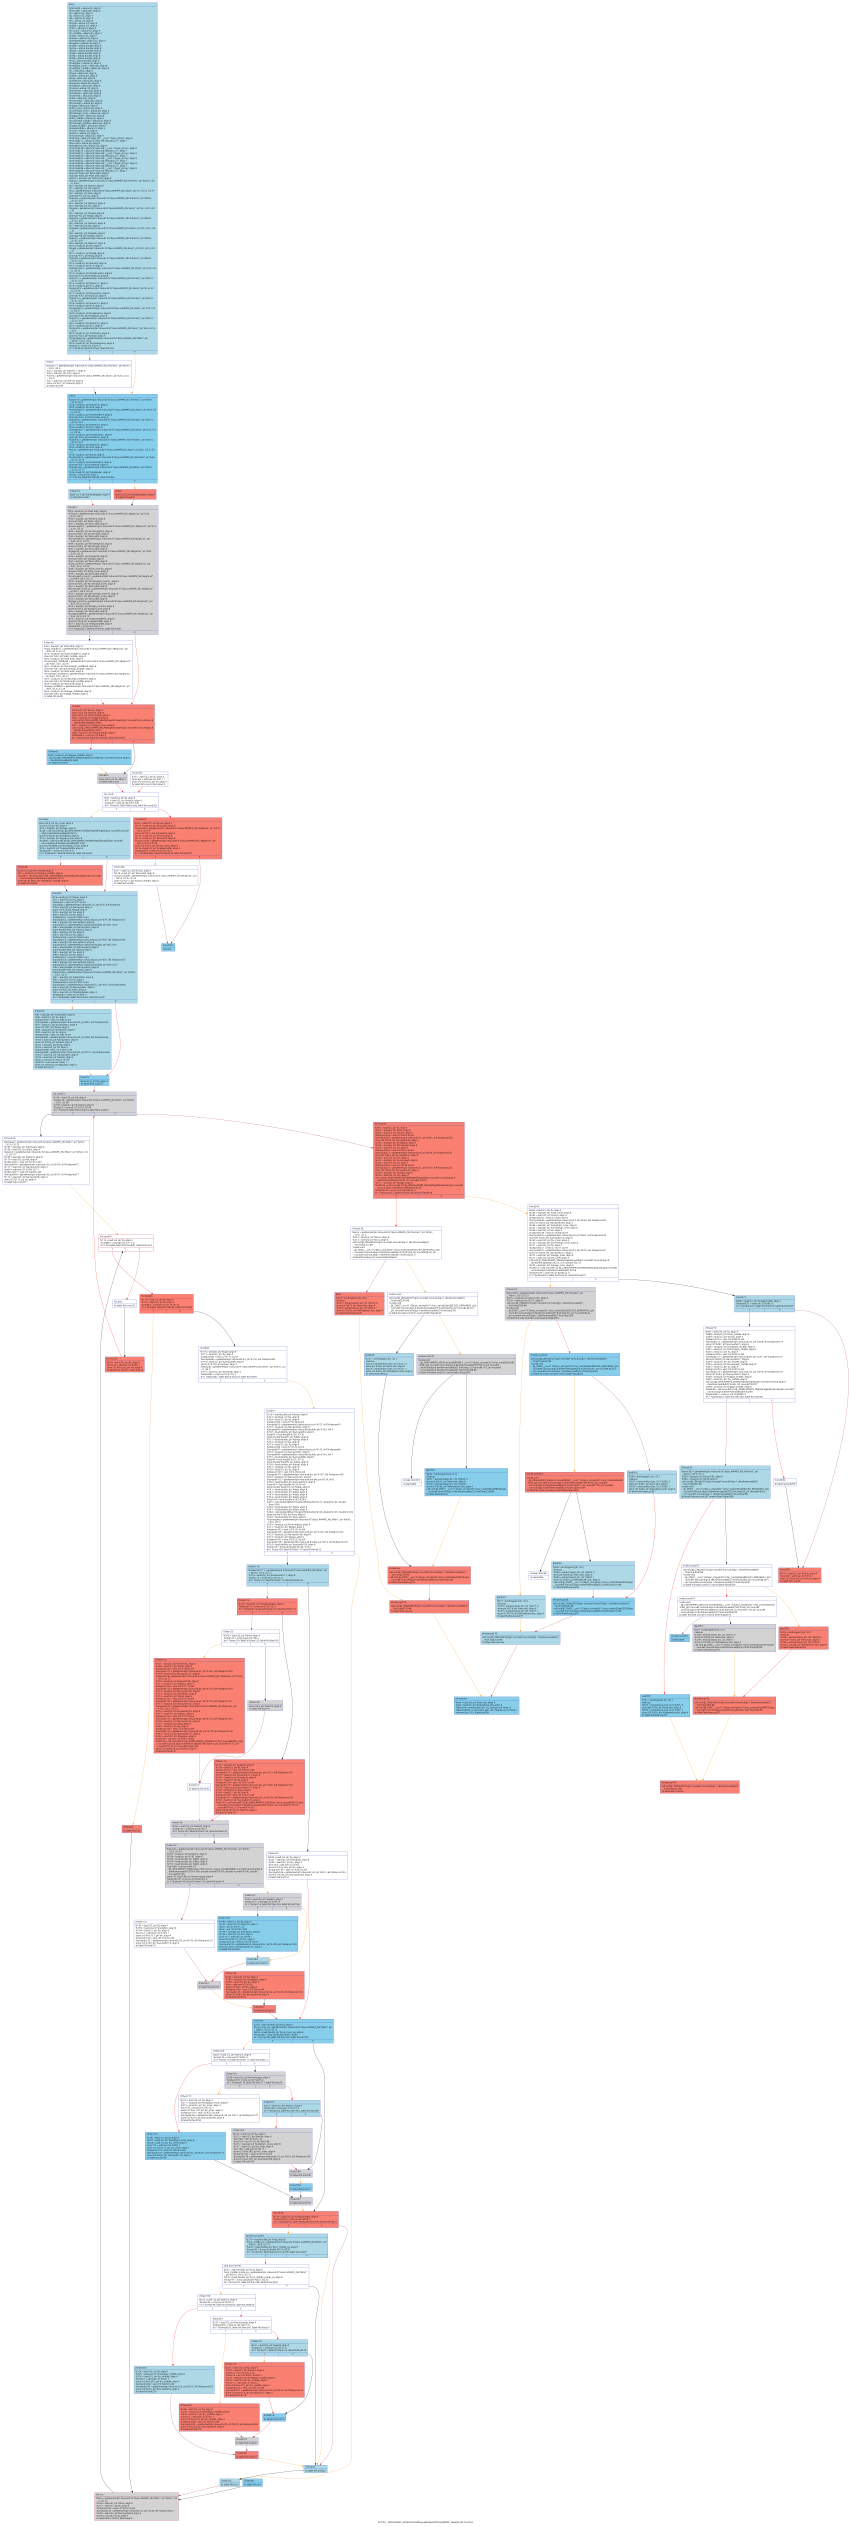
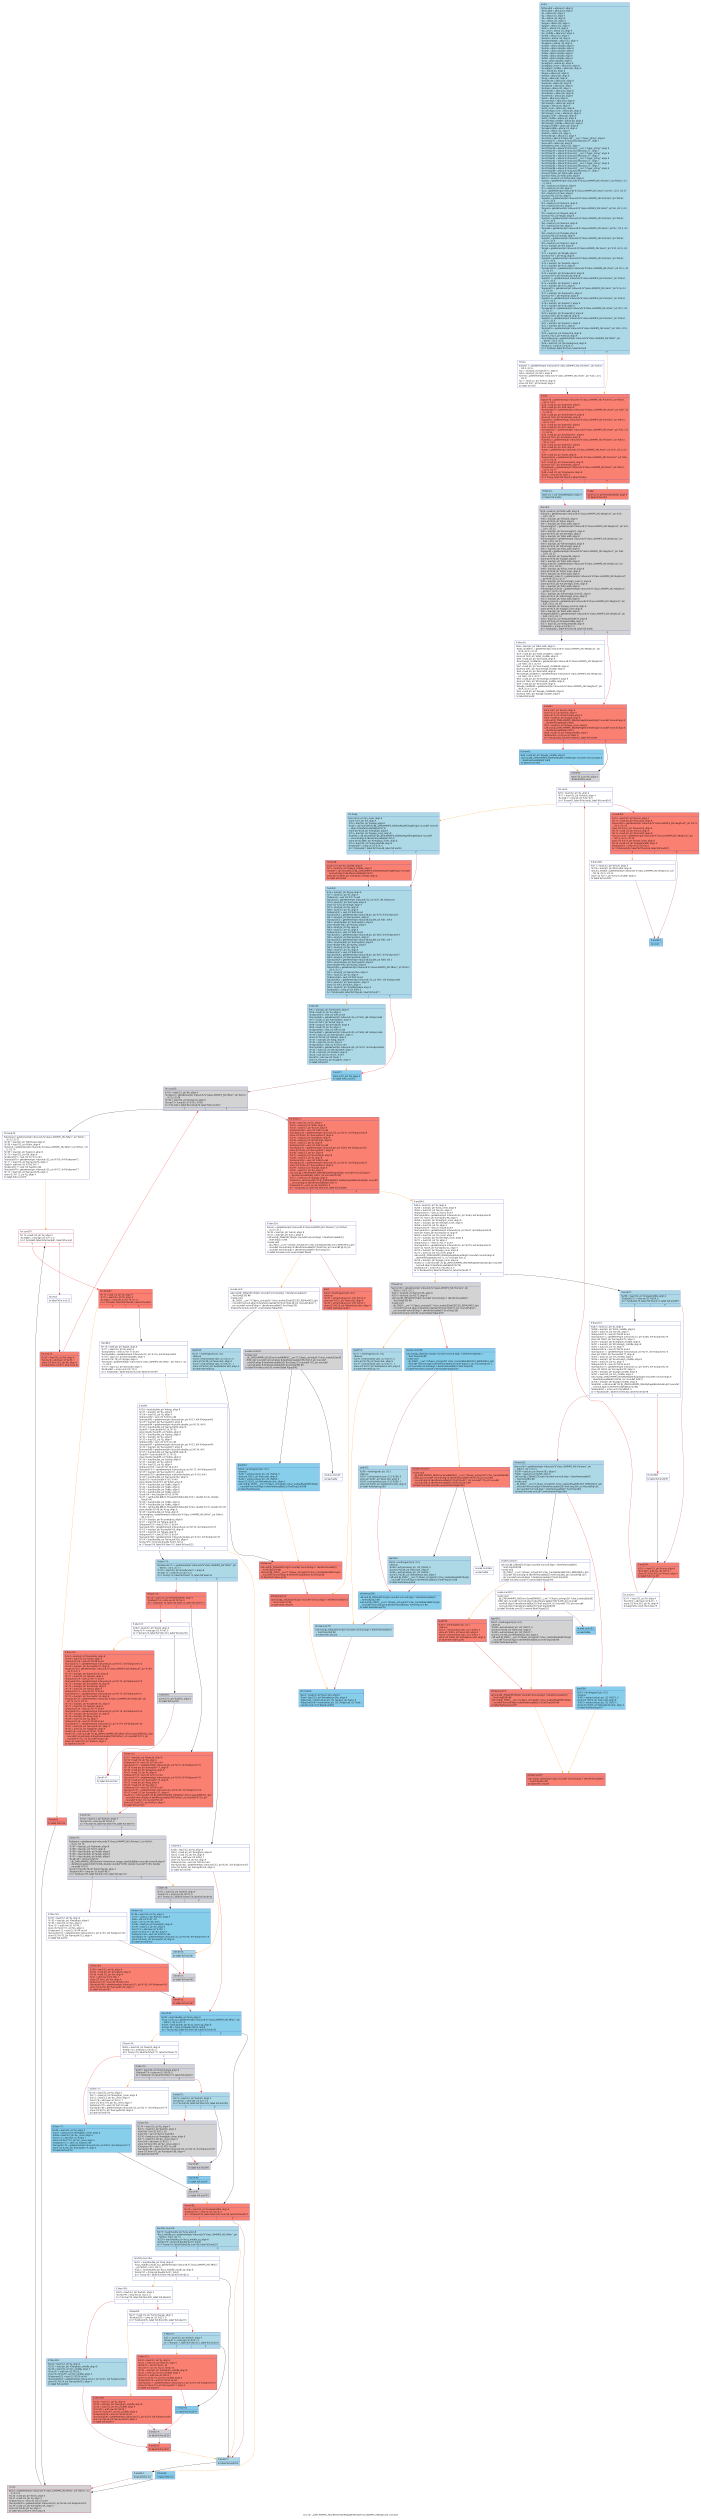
(112, 439) -> (585, 438)
none -> (650, 1585)
